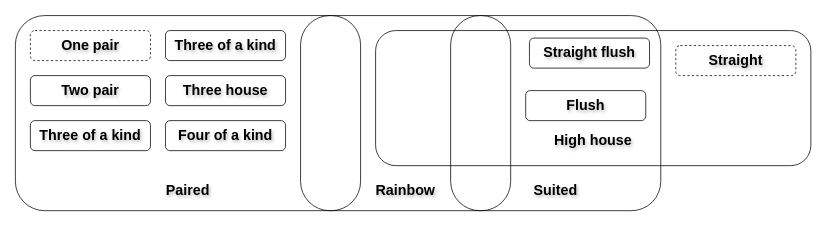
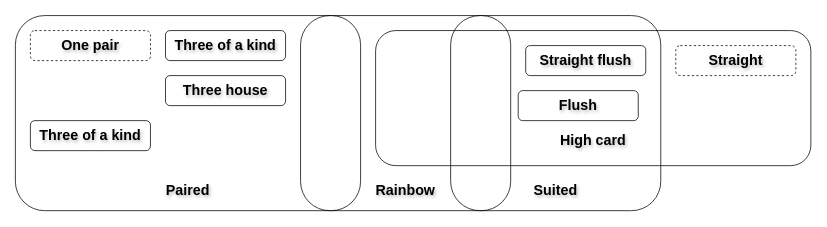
(589, 53) -> (585, 60)
(90, 90) -> none
(593, 98) -> (593, 98)
(585, 105) -> (578, 105)
(225, 135) -> none
